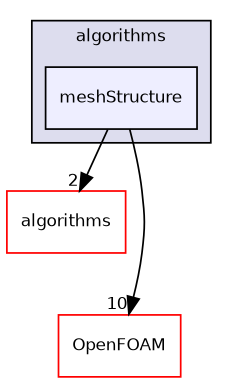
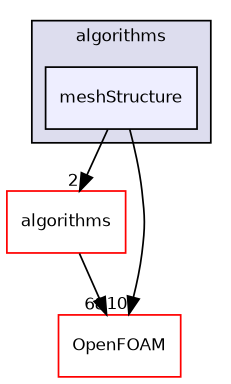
none -> (90, 276)
